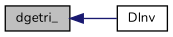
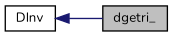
(100, 18) -> (86, 18)
